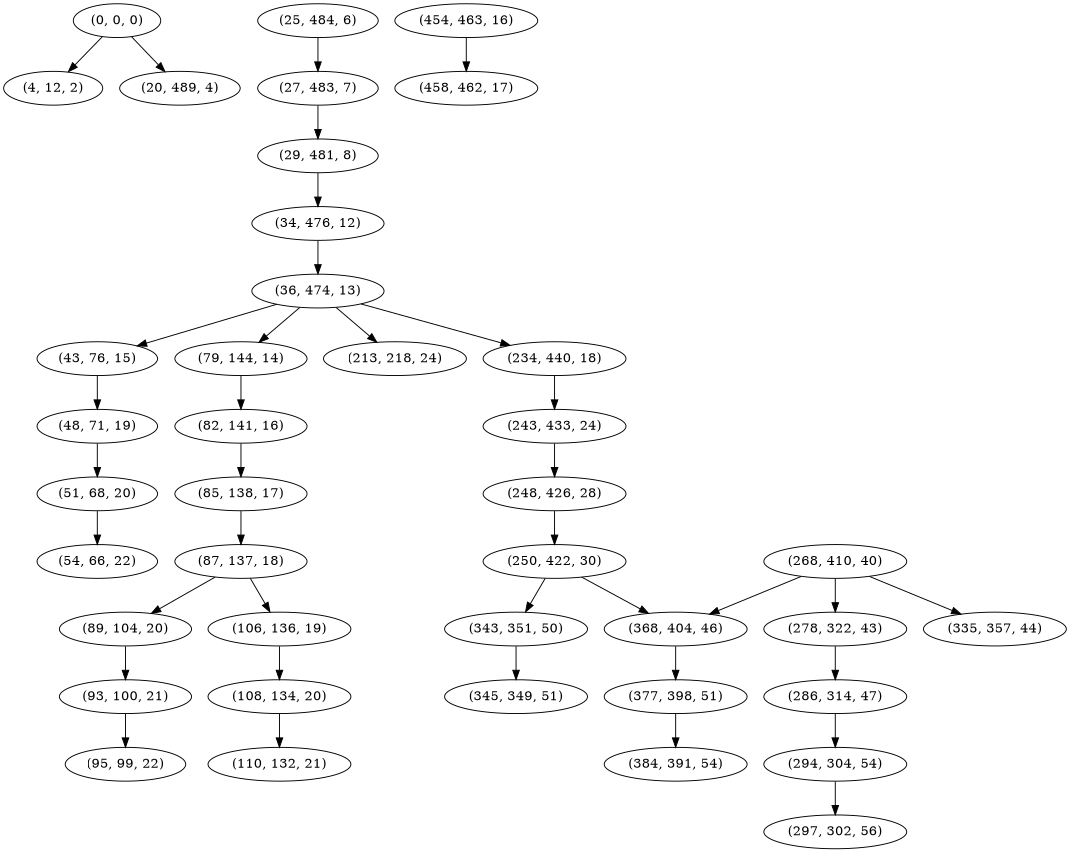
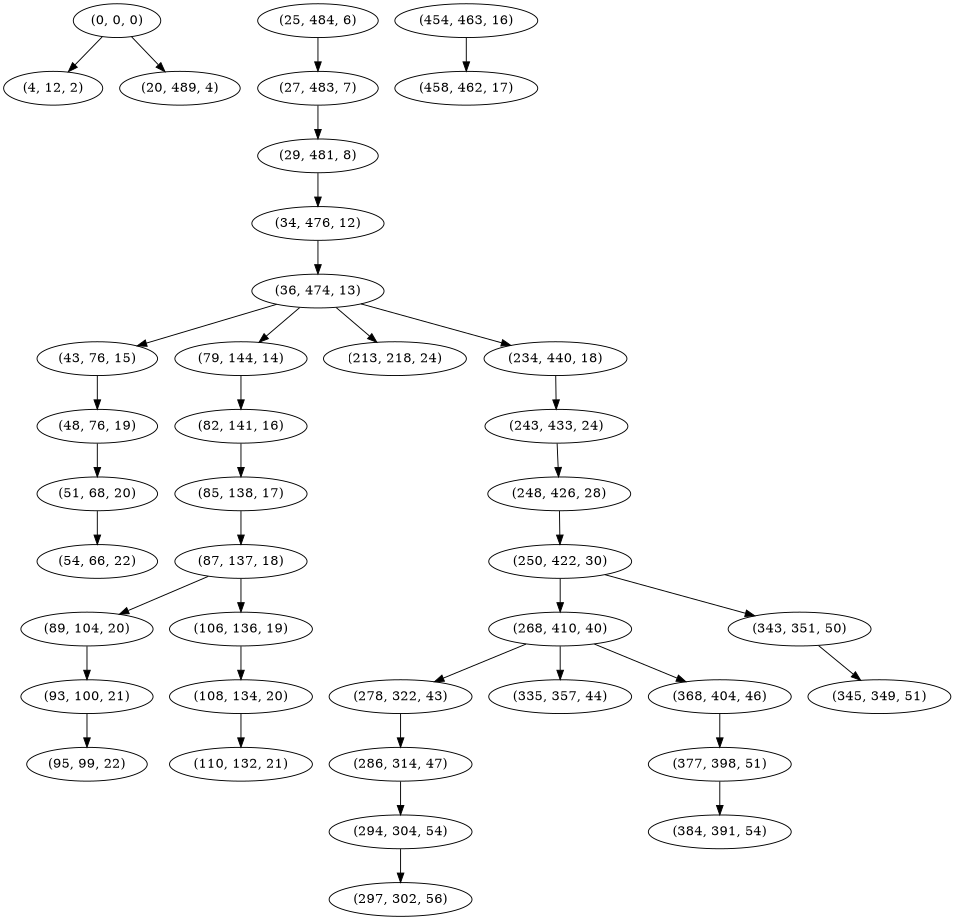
(97, 426) -> (97, 426)
(611, 593) -> (560, 591)
